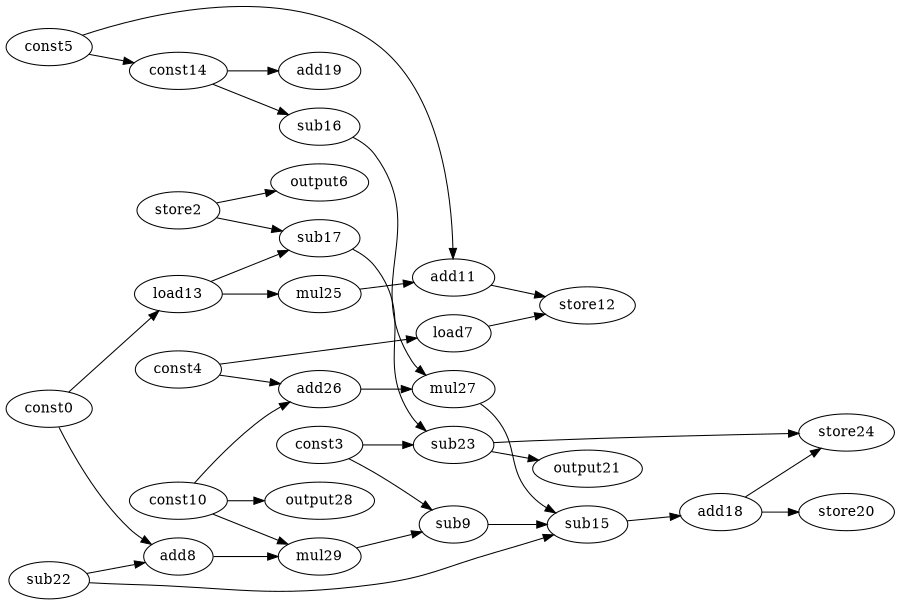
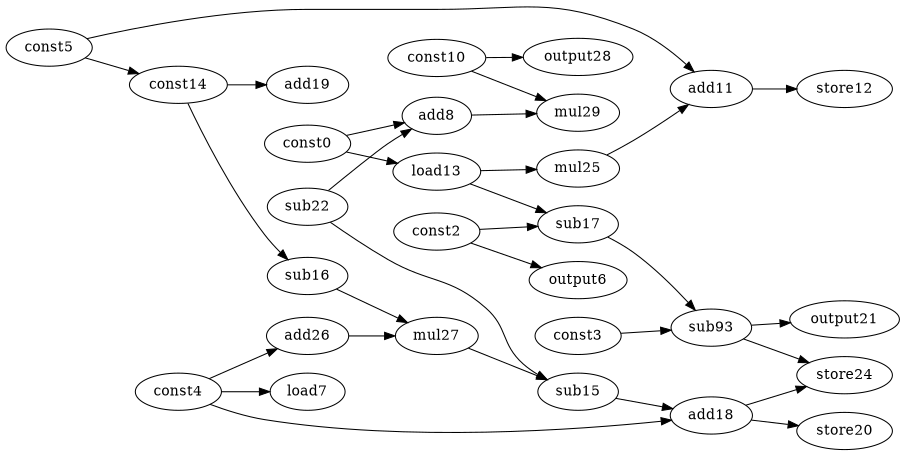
(178, 210) -> (437, 232)
(512, 321) -> none
none -> (434, 432)
(235, 442) -> none
(454, 445) -> (711, 328)
(454, 524) -> none
